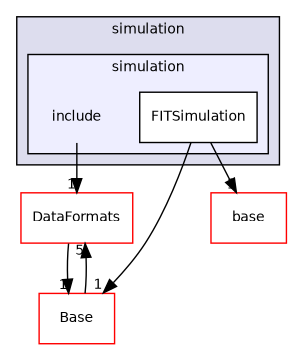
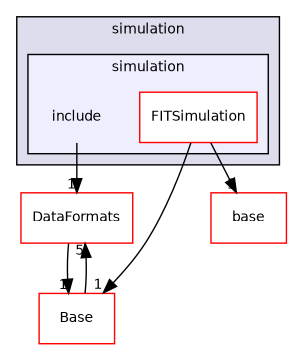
(198, 117) -> (198, 117)
